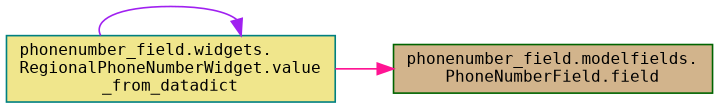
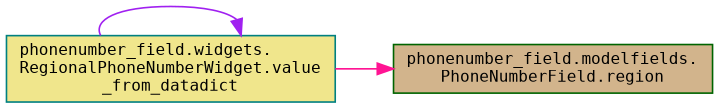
(553, 69) -> (553, 69)
